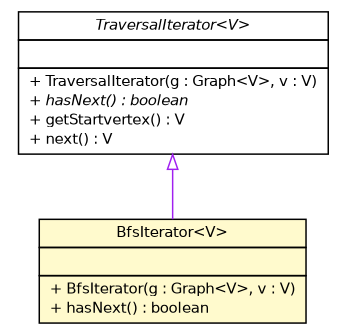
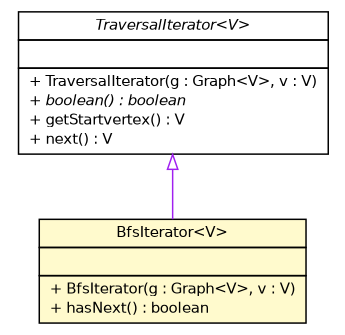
(109, 101) -> (107, 101)
